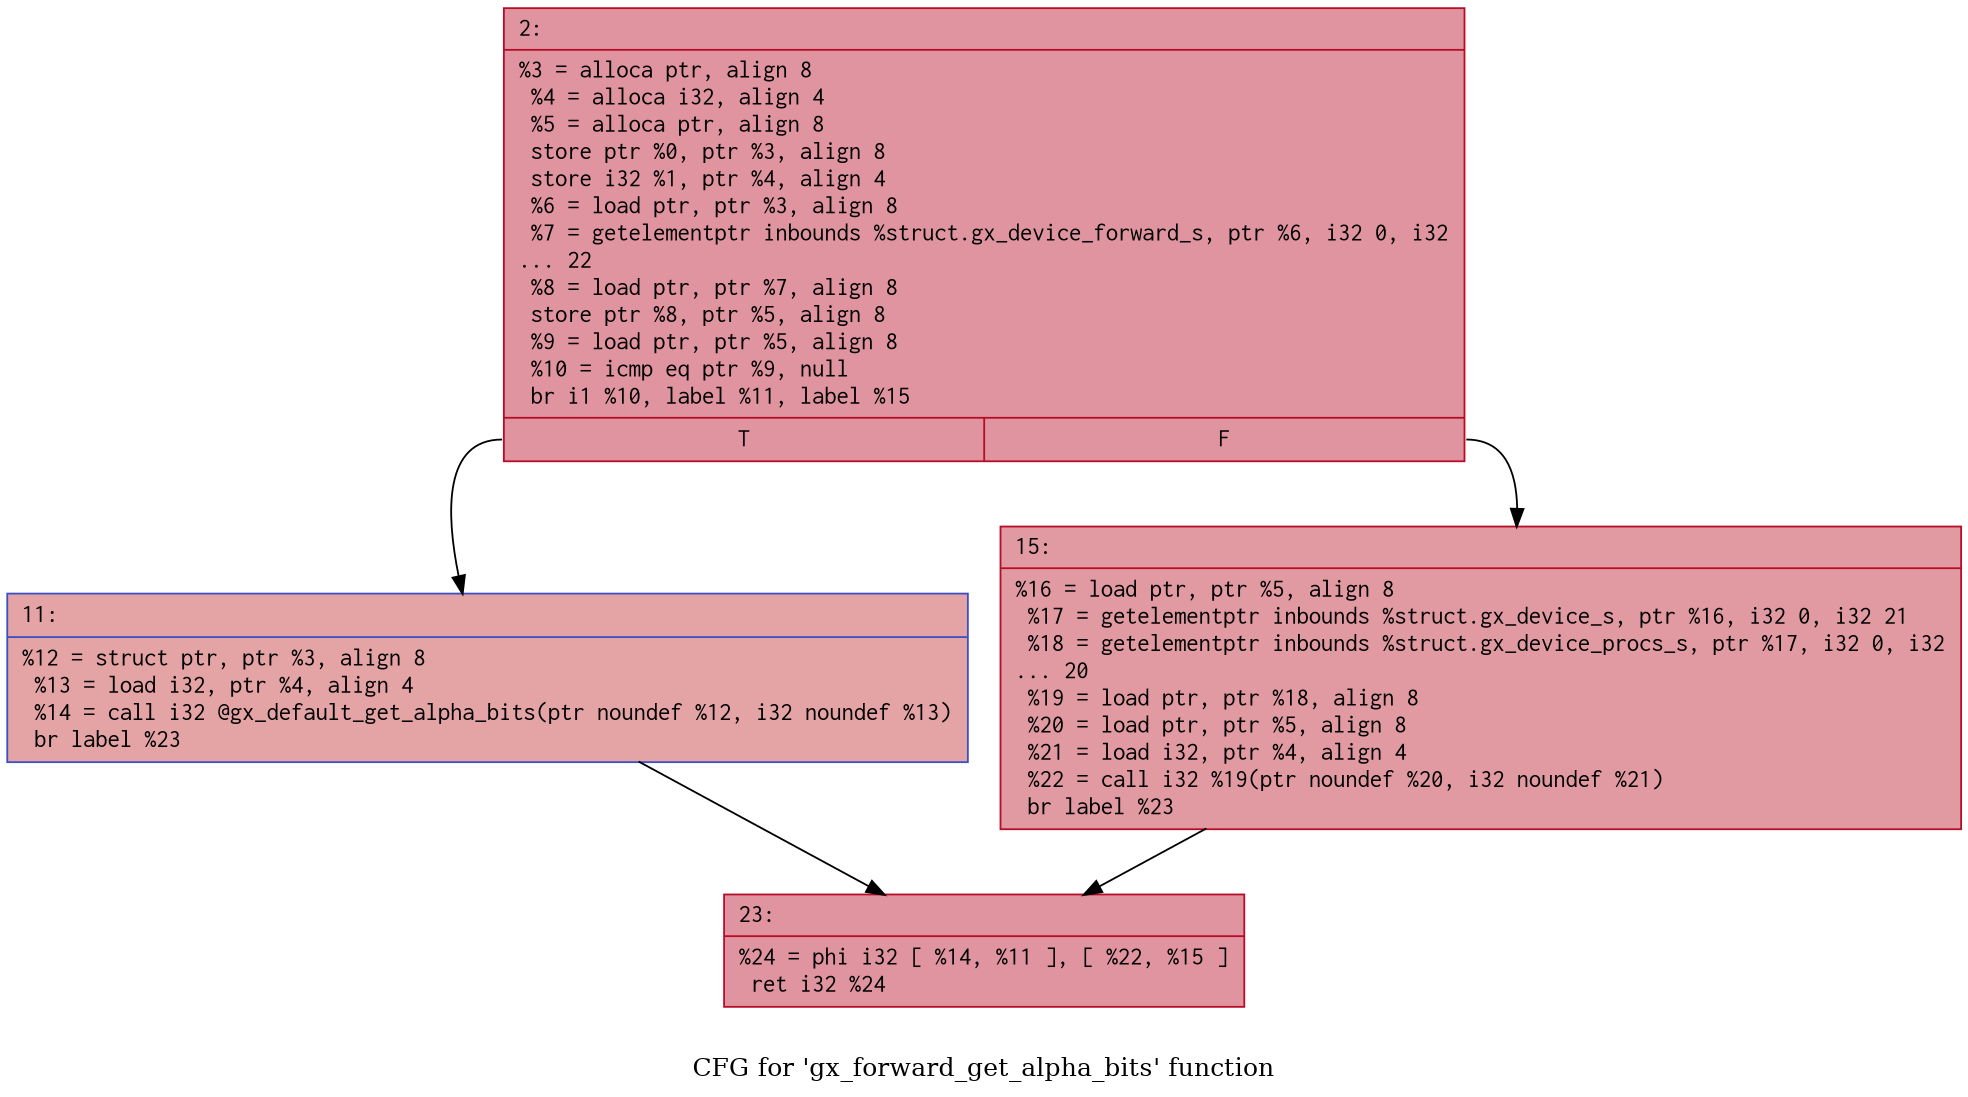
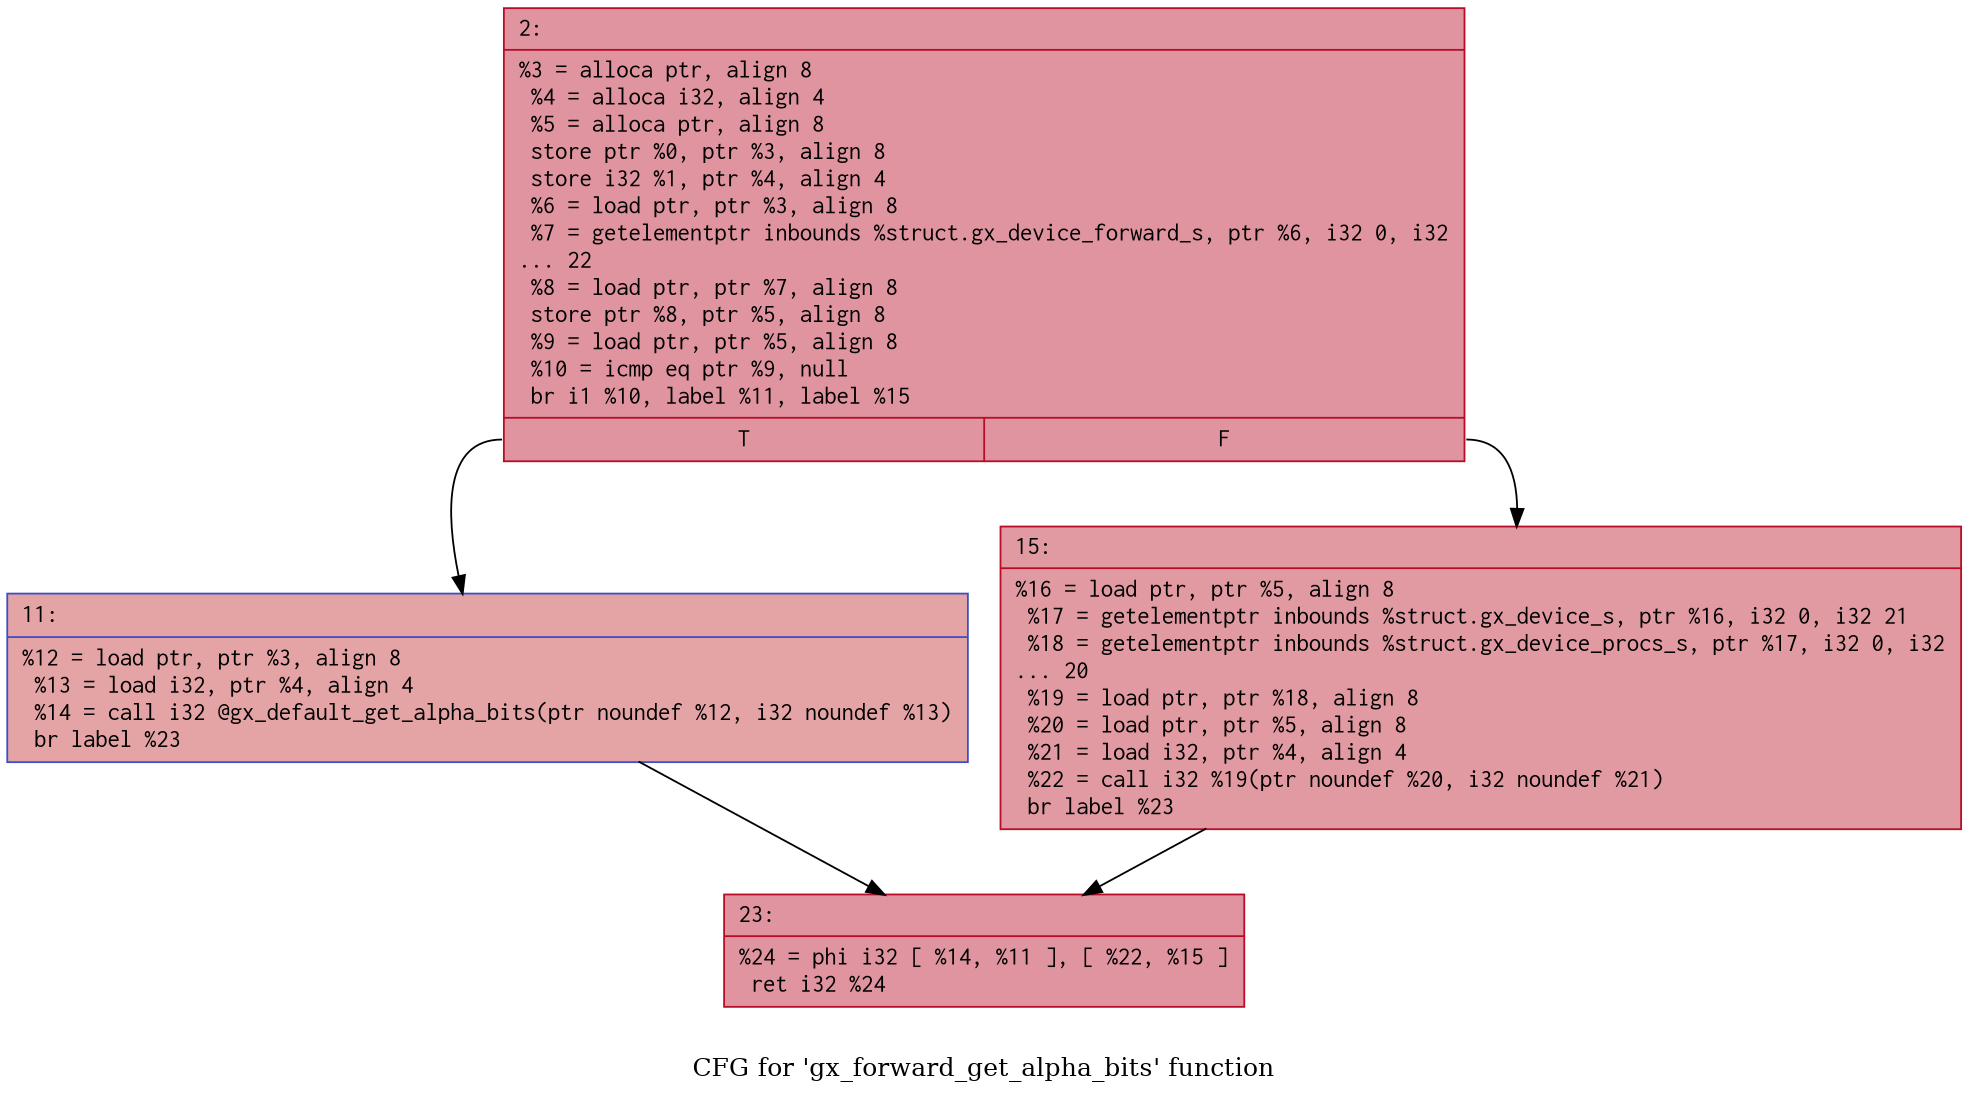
(224, 658) -> (212, 658)
